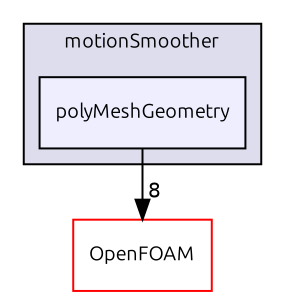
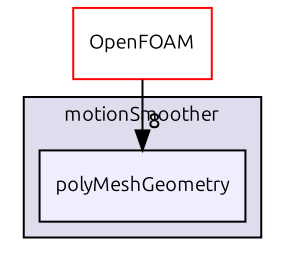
(142, 177) -> (142, 109)
